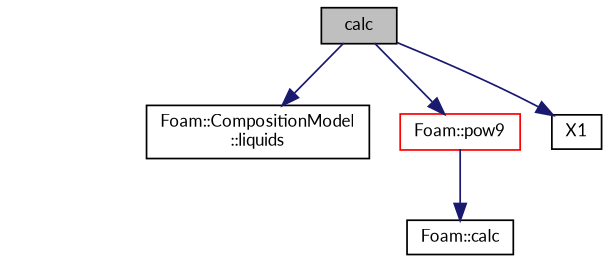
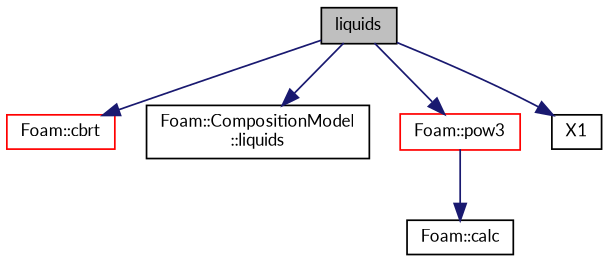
(359, 26) -> (359, 26)
none -> (61, 132)
(460, 132) -> (460, 132)
